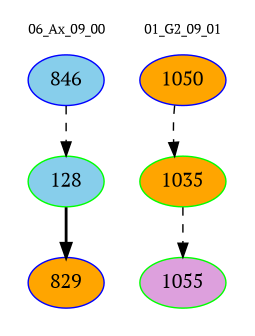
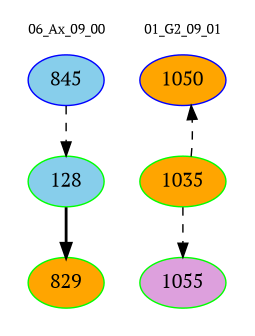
(66, 80) -> (66, 80)
(173, 124) -> (192, 138)
(66, 283) -> (66, 283)
